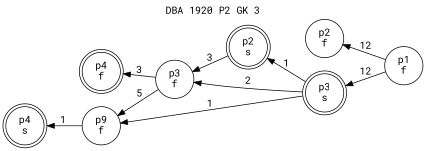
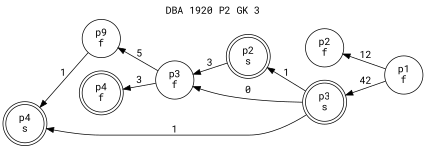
(366, 72) -> (366, 81)
(248, 81) -> (248, 90)
(215, 109) -> (182, 135)
